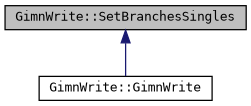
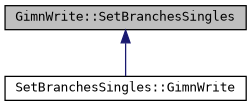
(126, 88) -> (126, 88)
